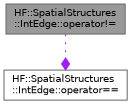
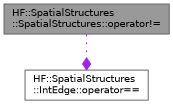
(66, 19) -> (87, 19)
